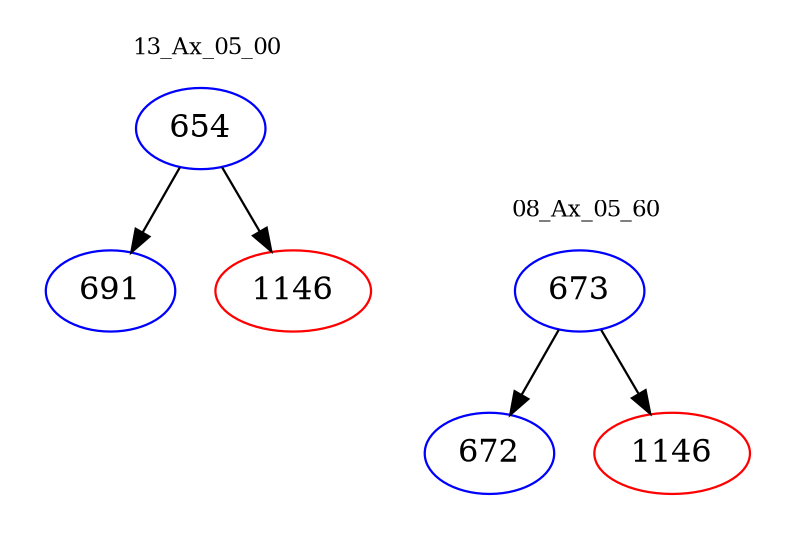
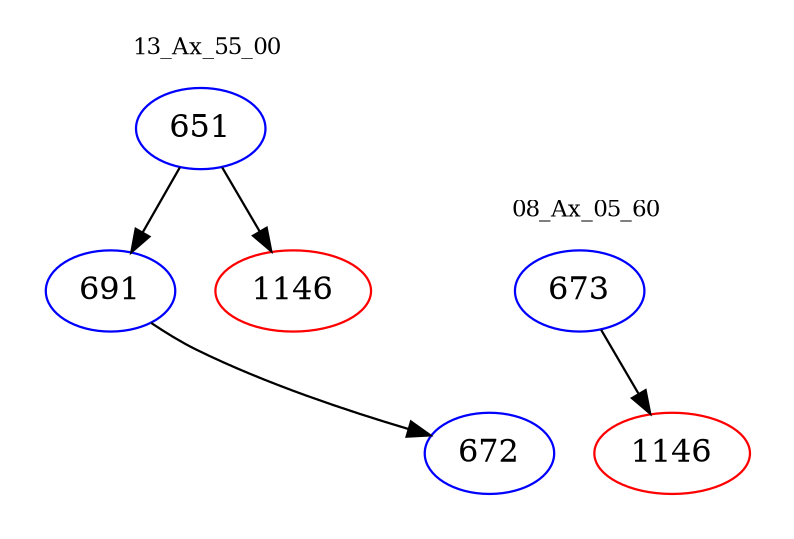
(208, 48) -> (208, 48)
(201, 129) -> (201, 129)
(540, 362) -> (276, 384)
